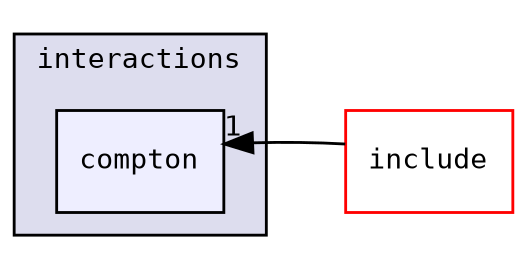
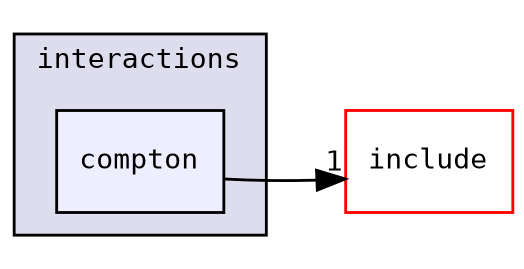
(299, 142) -> (284, 181)
